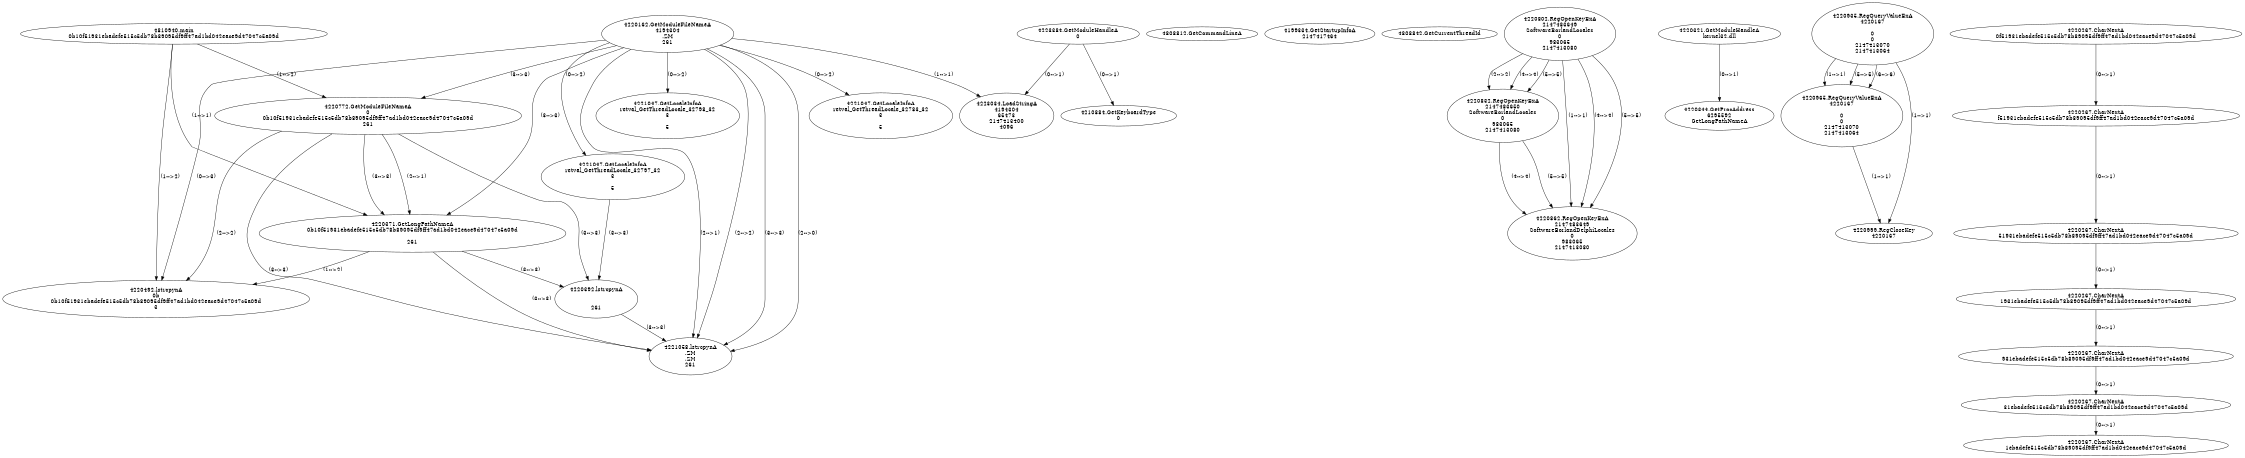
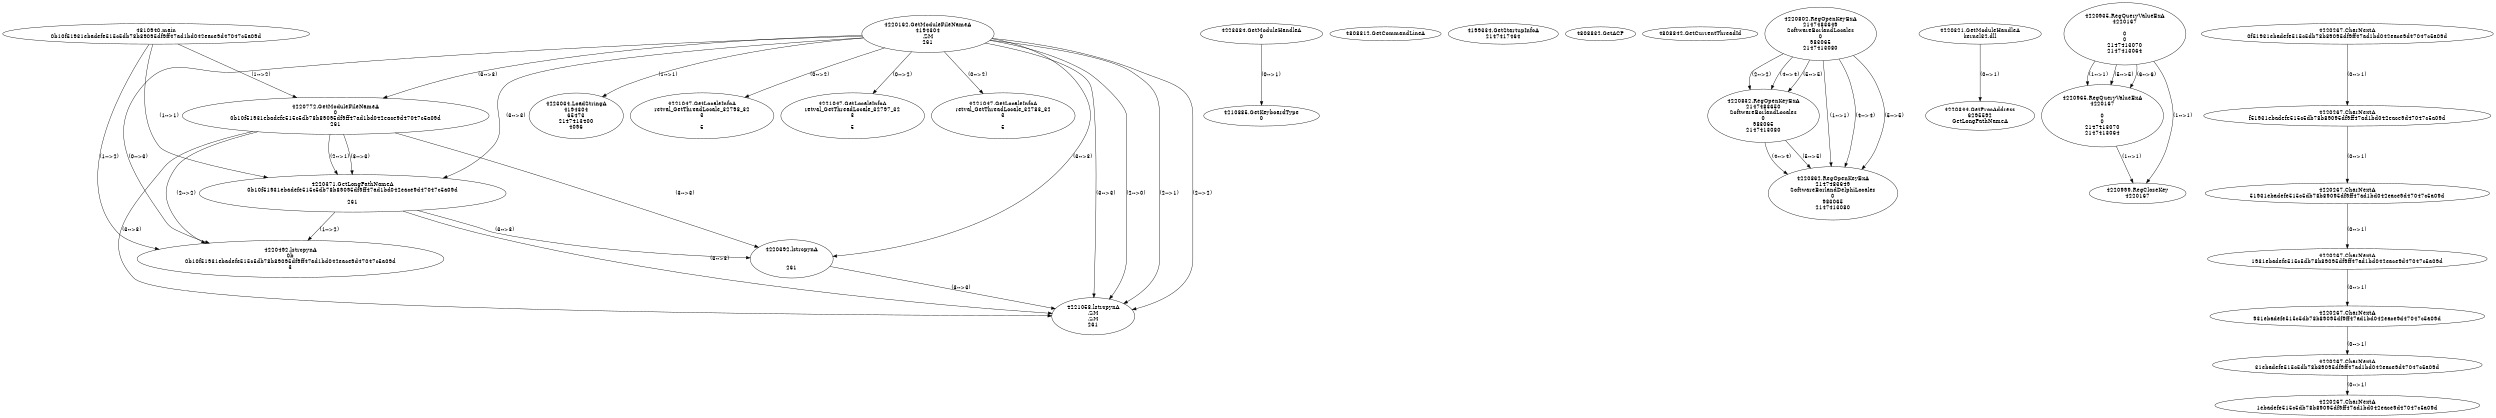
none -> (1601, 34)
(1048, 68) -> none
(1119, 116) -> (1262, 116)
(605, 238) -> (1042, 185)
